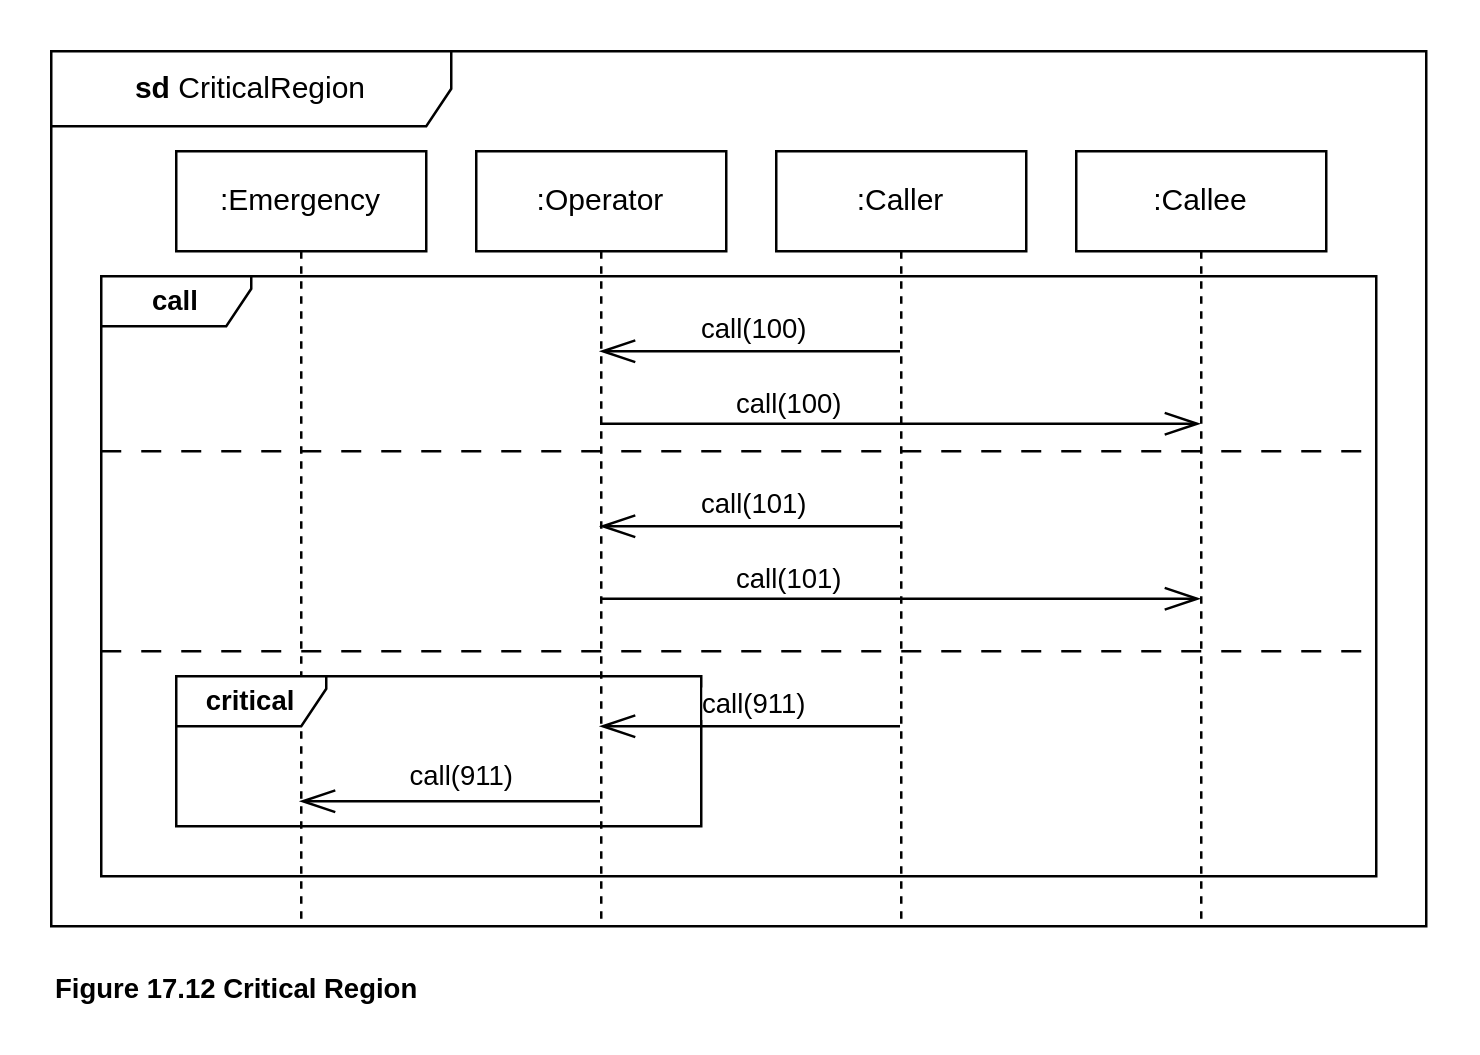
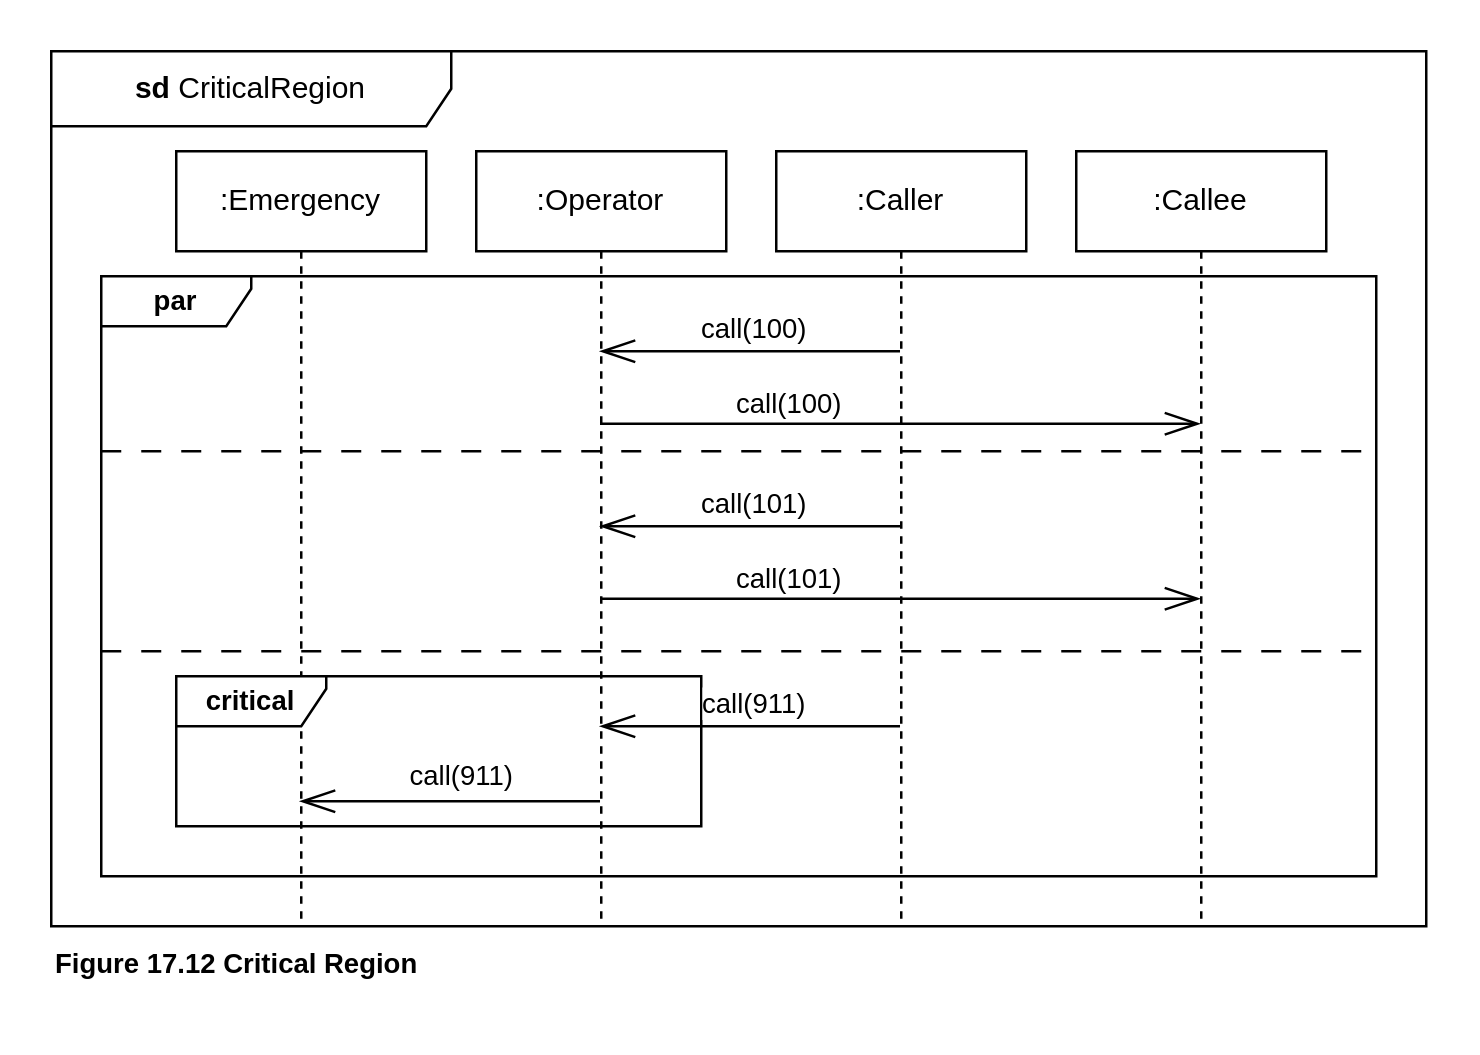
(176, 301) -> (176, 301)
(264, 989) -> (264, 964)
